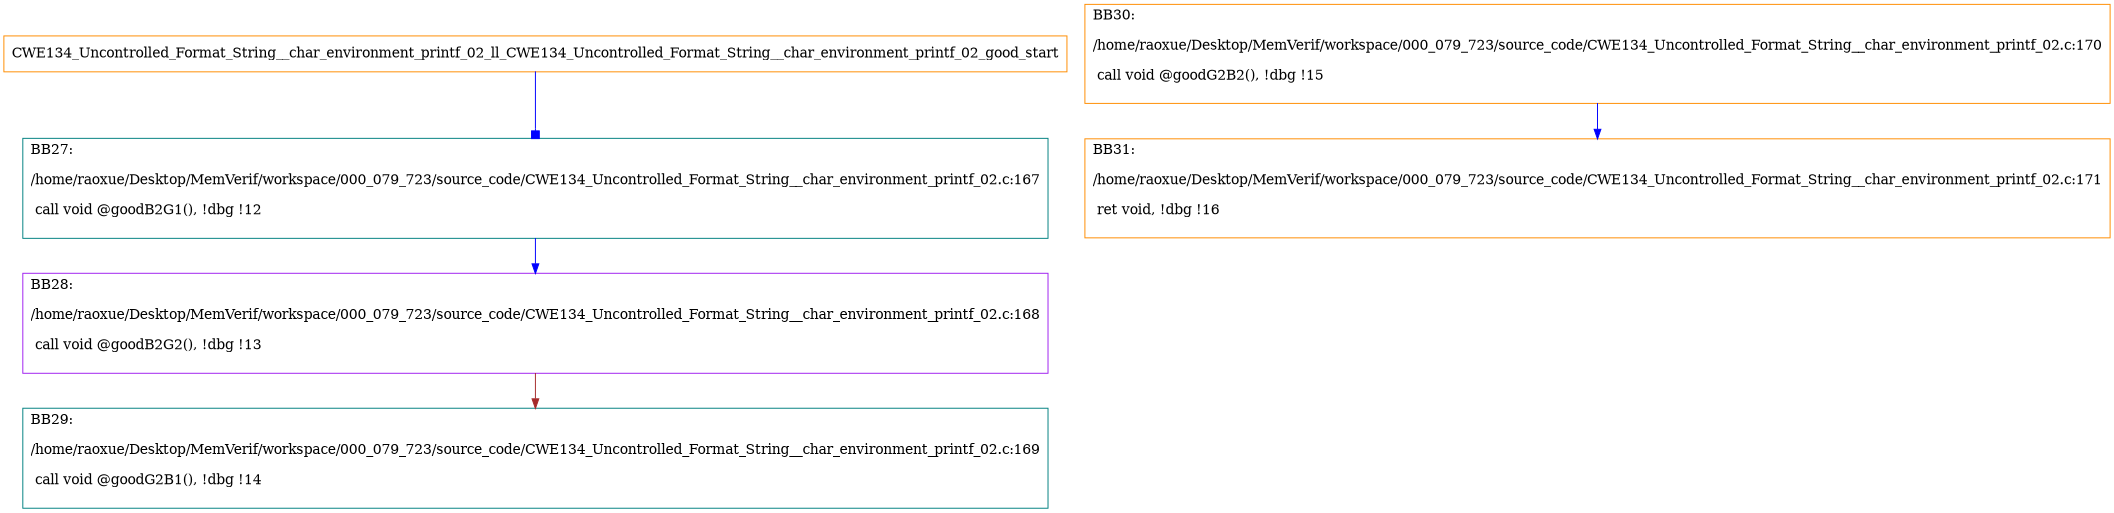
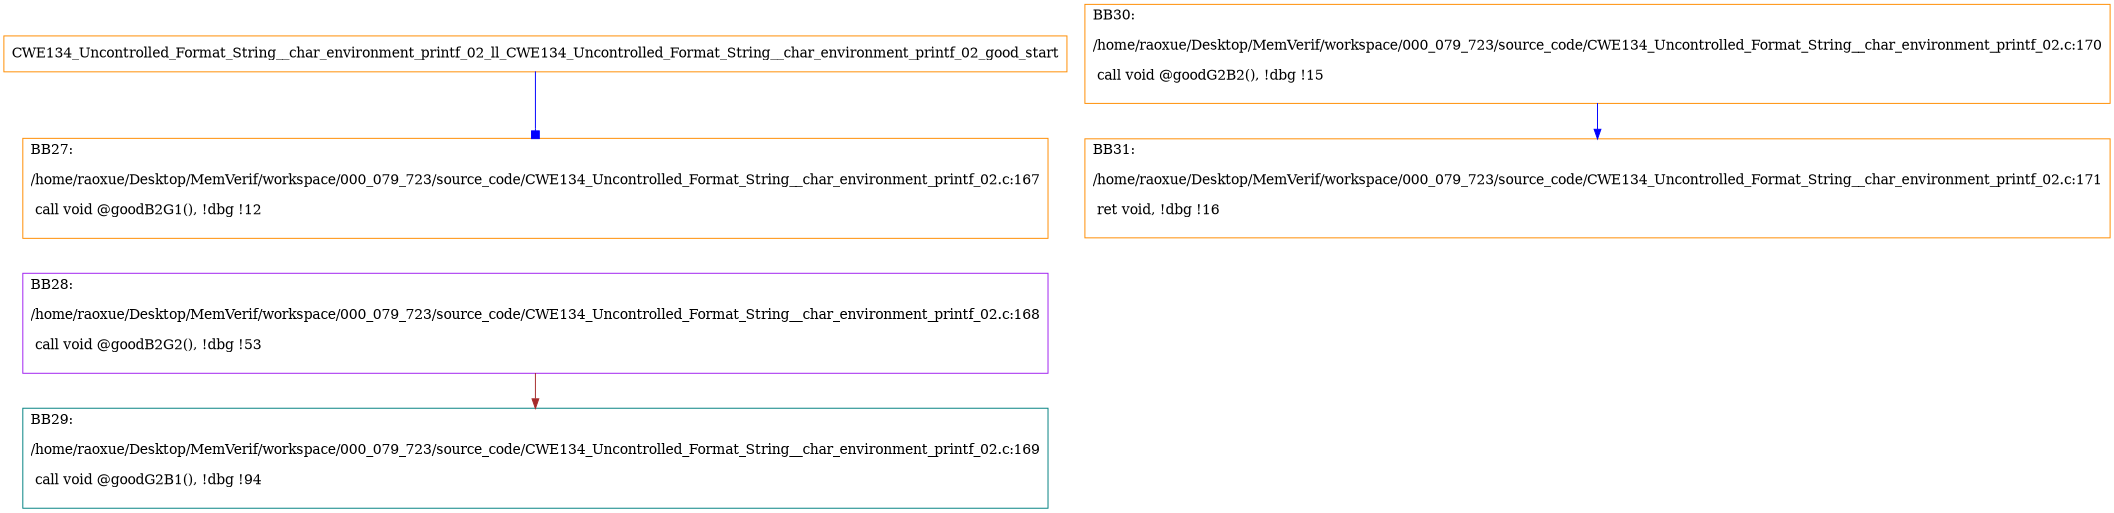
(535, 188) -> (535, 188)
(535, 251) -> none
(146, 345) -> (146, 345)
(146, 480) -> (146, 480)
